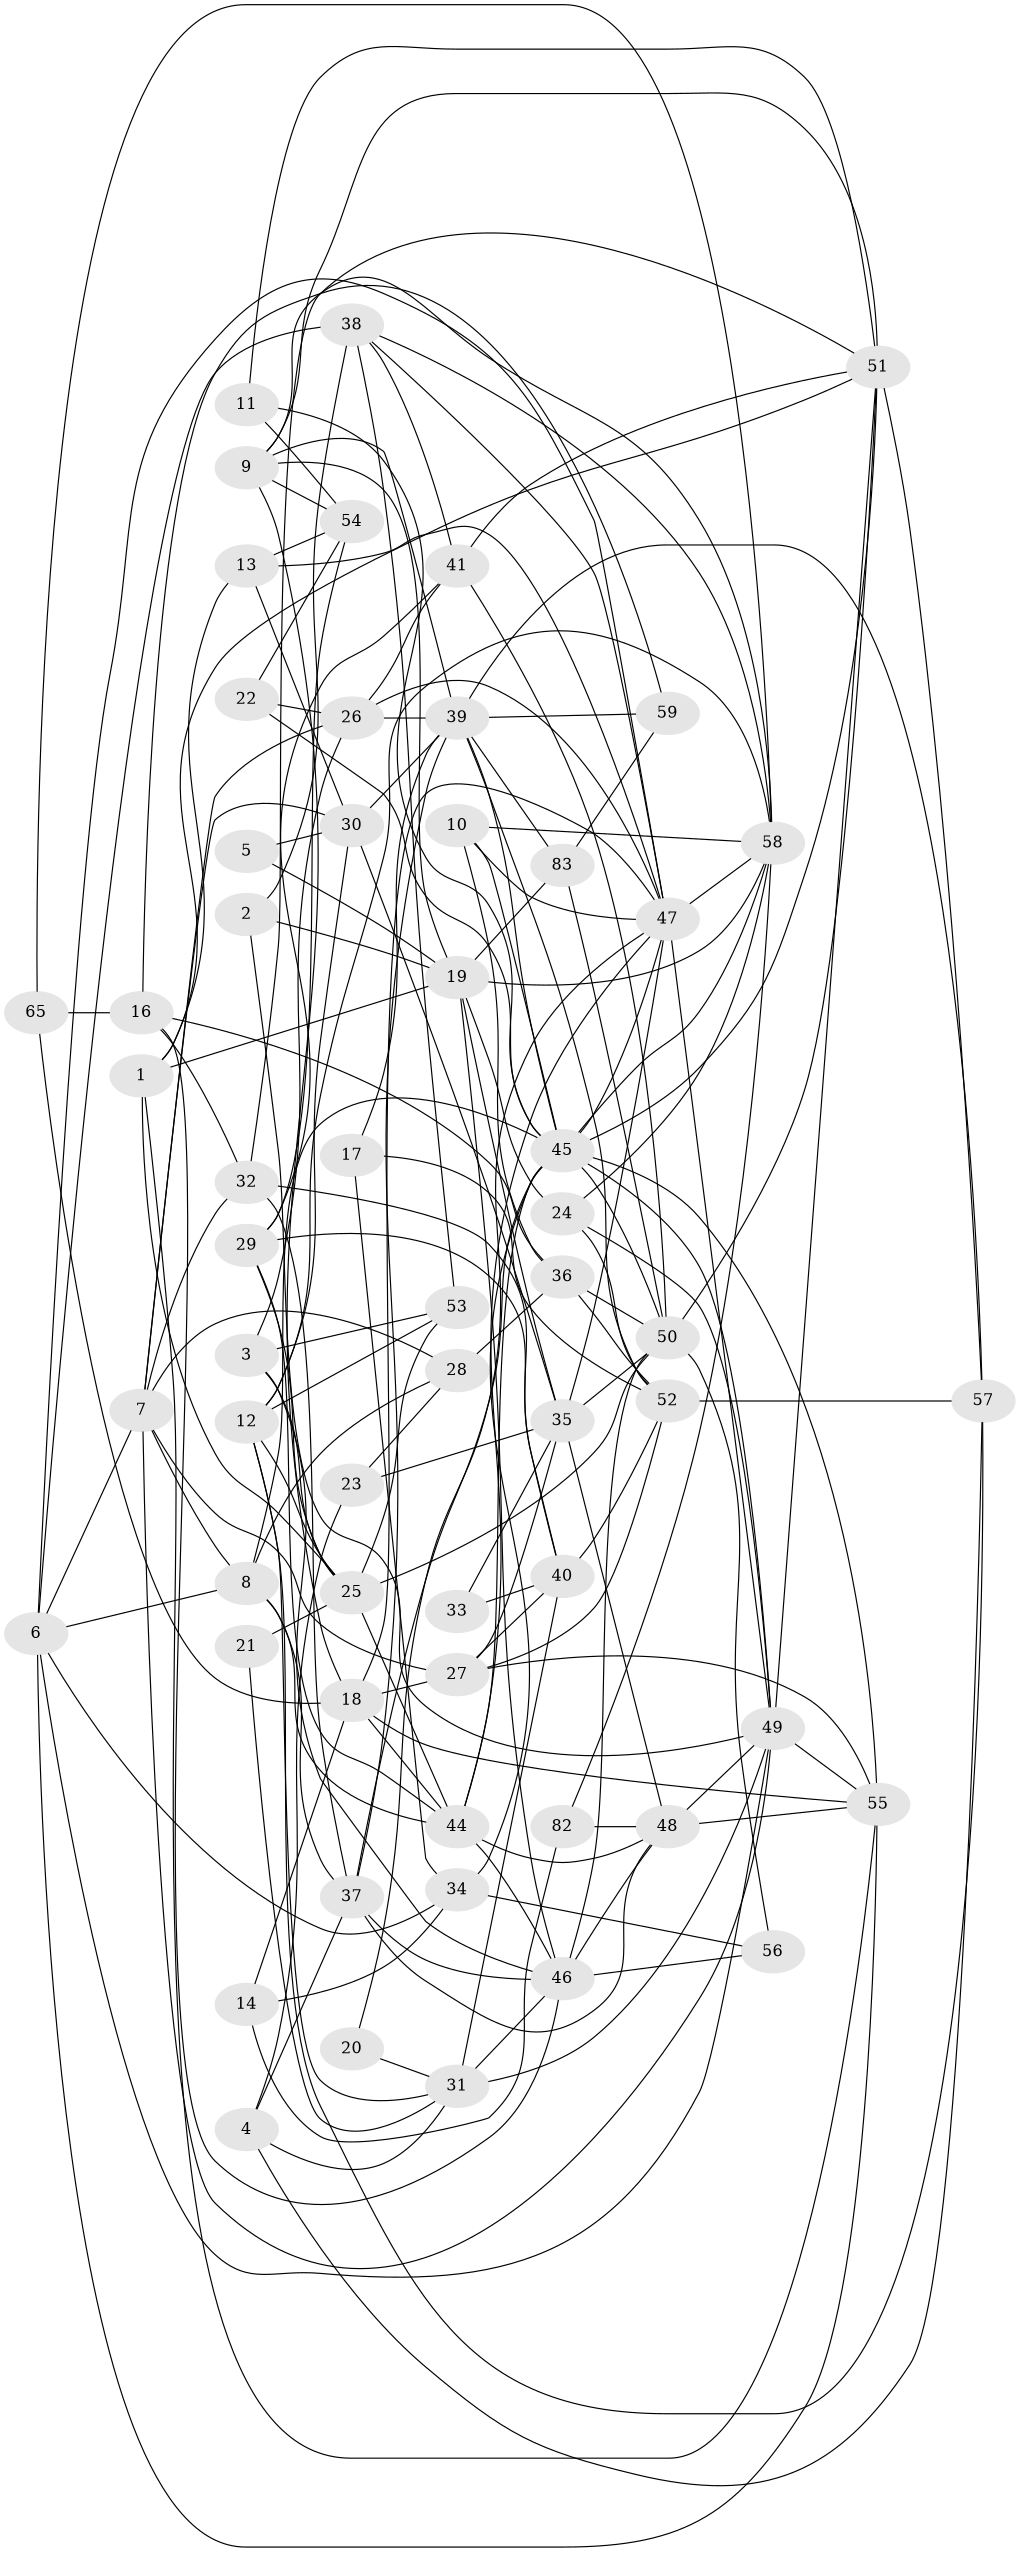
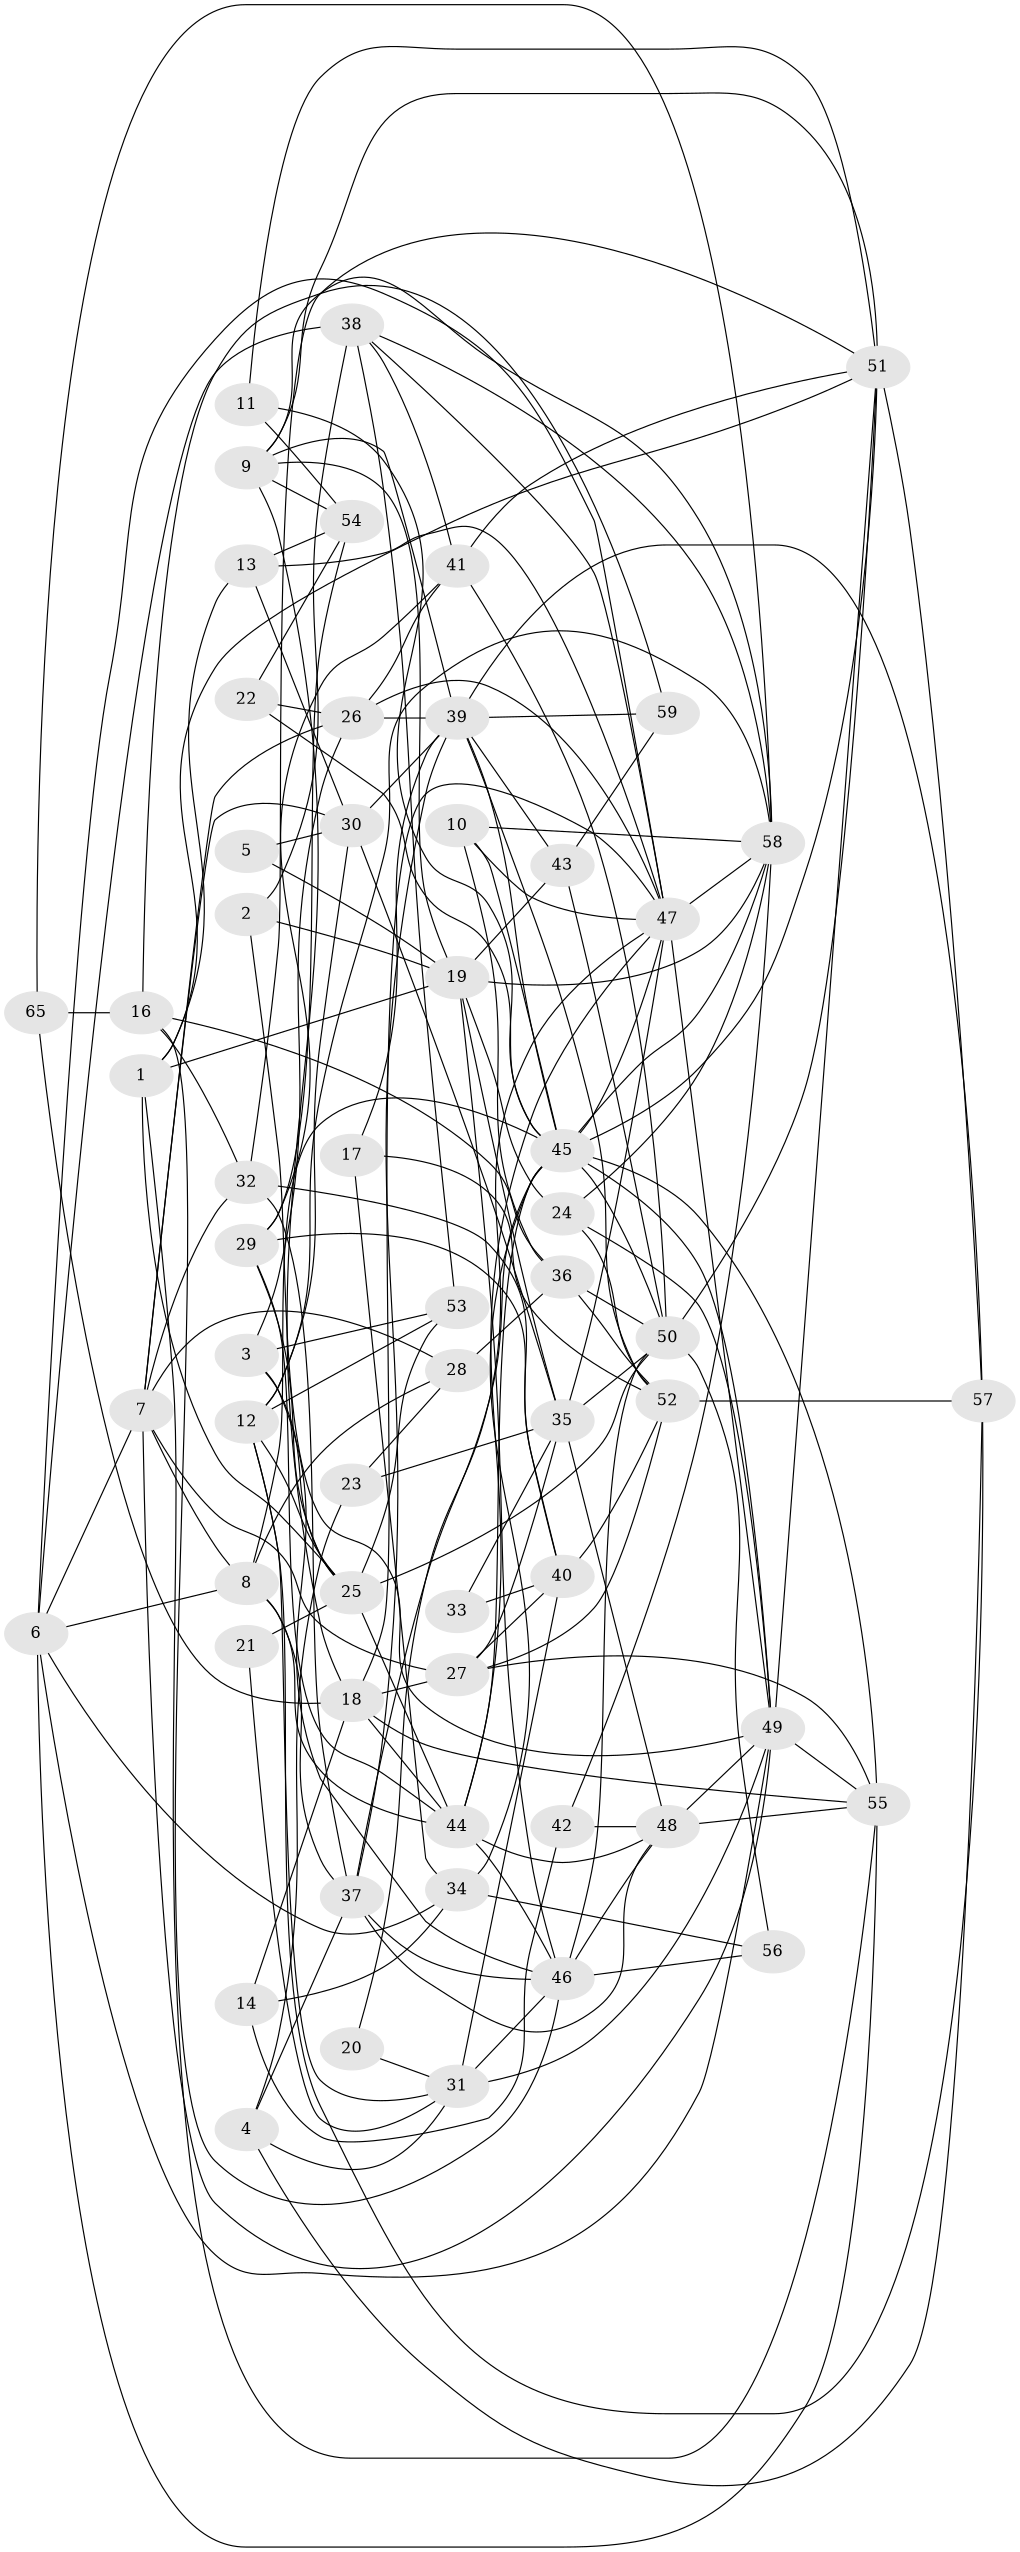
(563, 865) -> (563, 865)
(563, 1827) -> (563, 1827)
